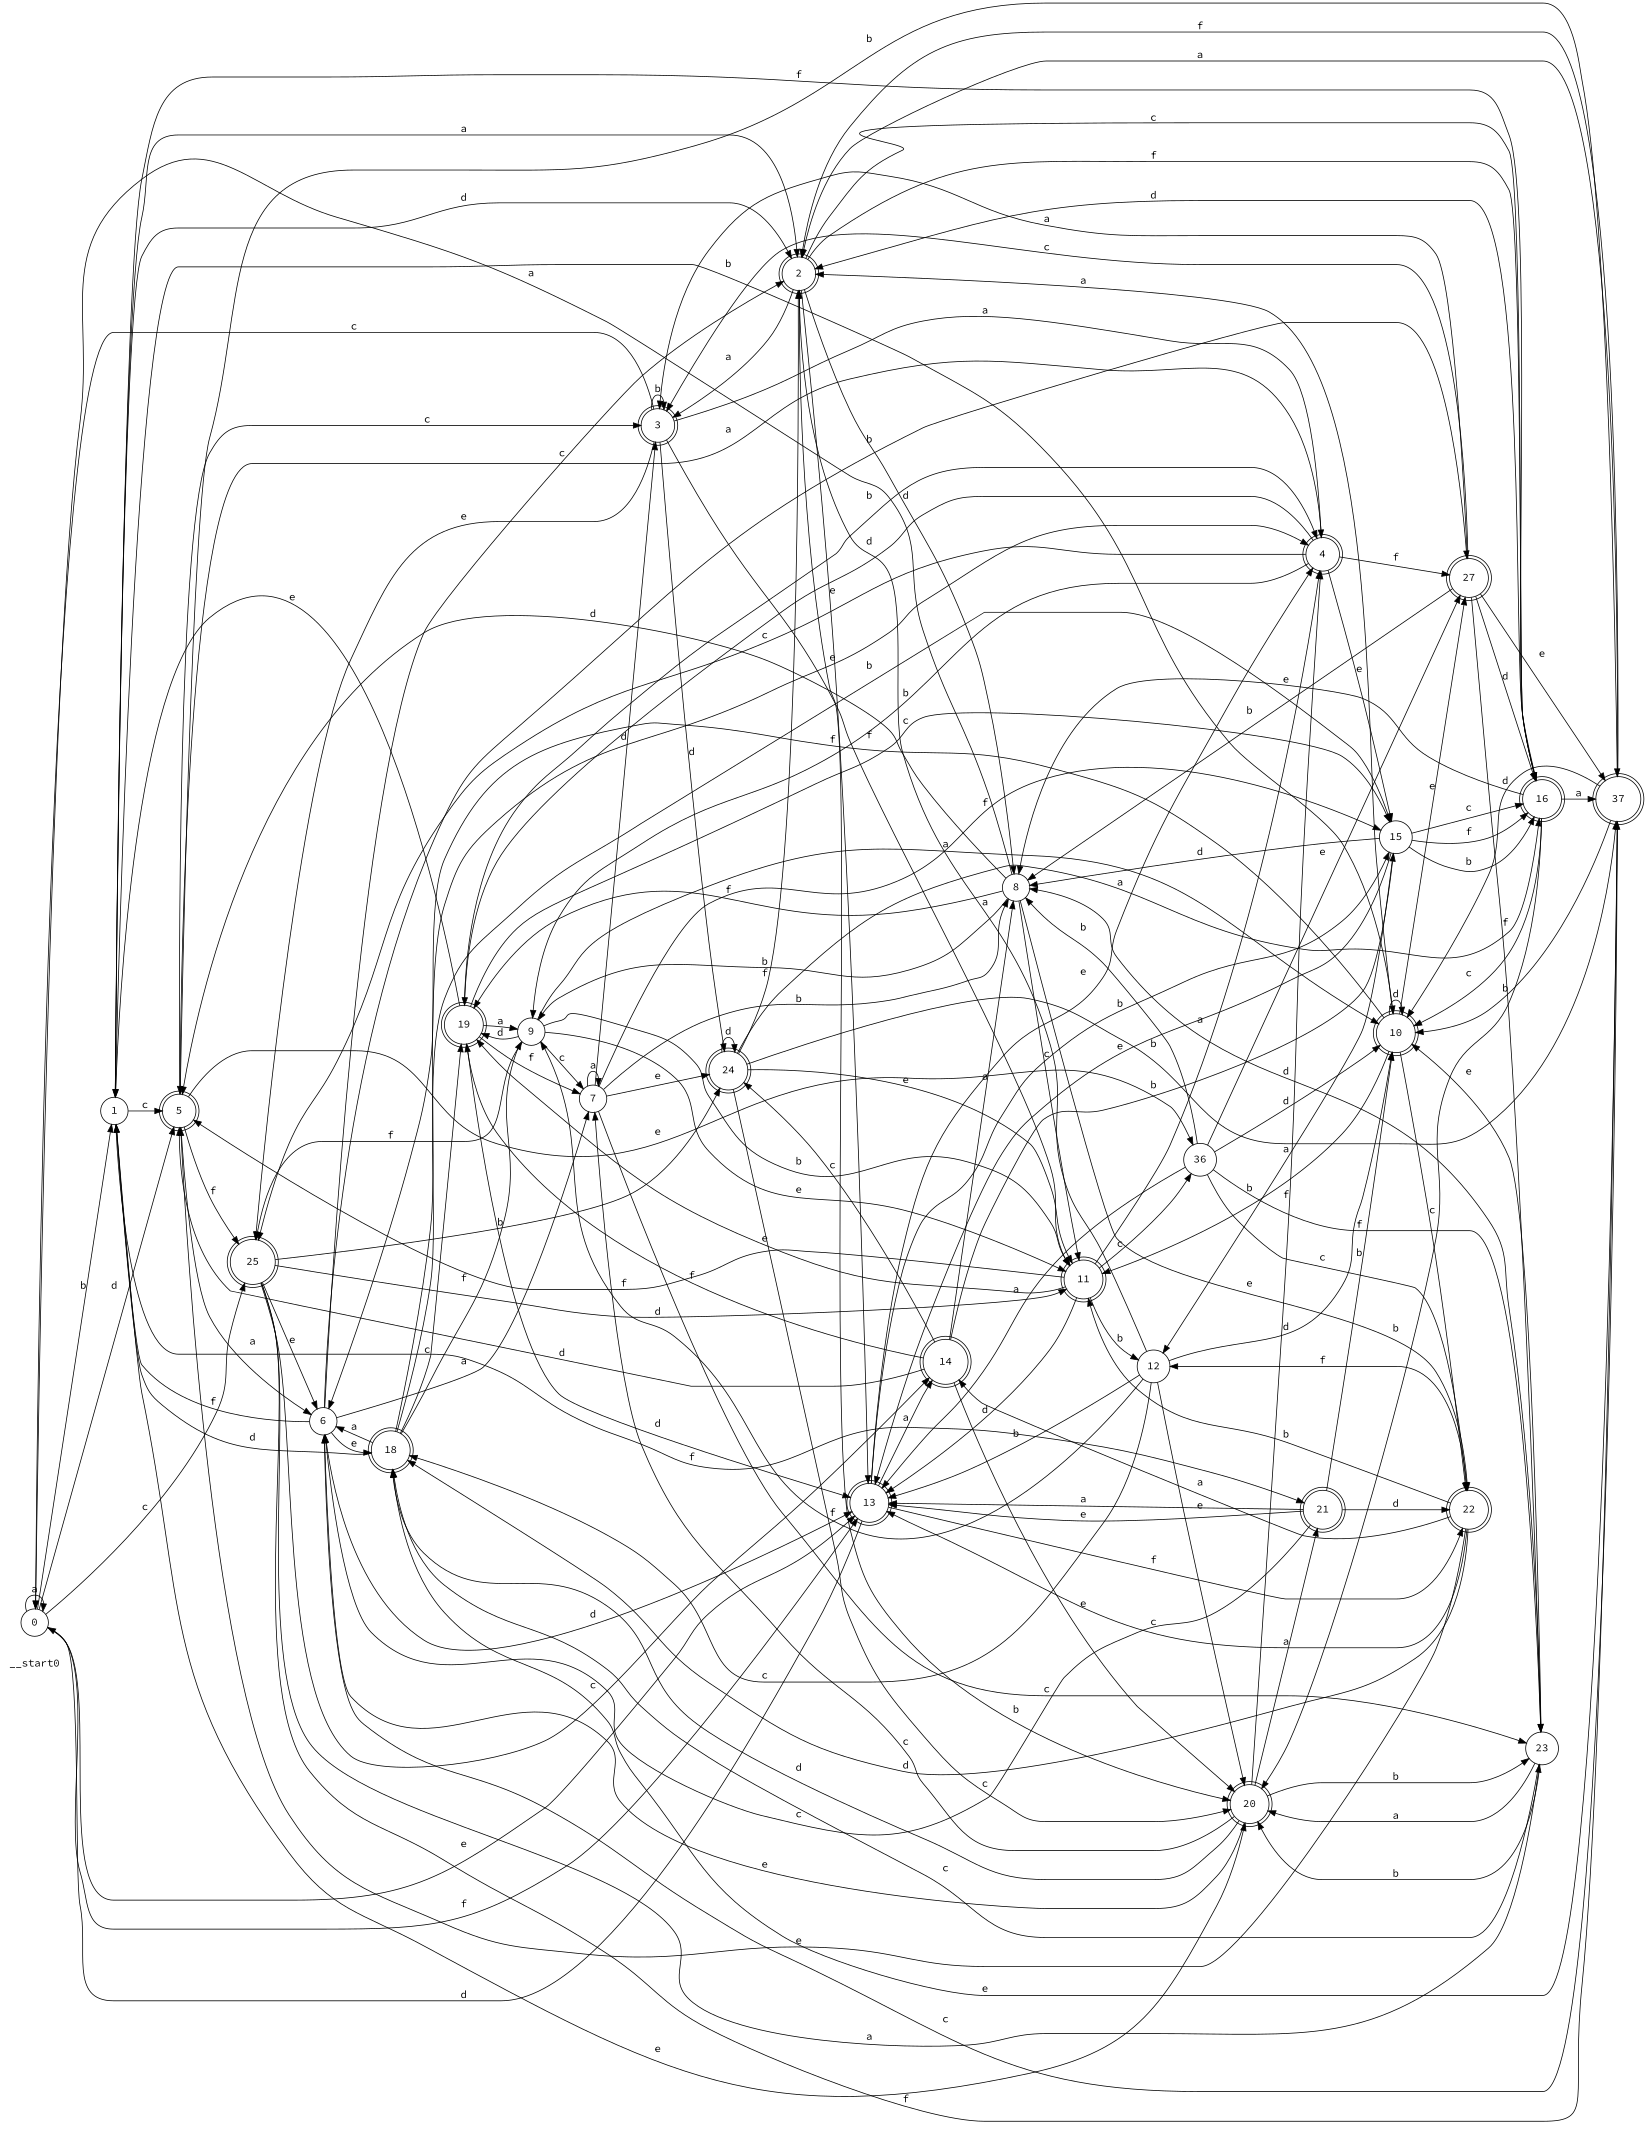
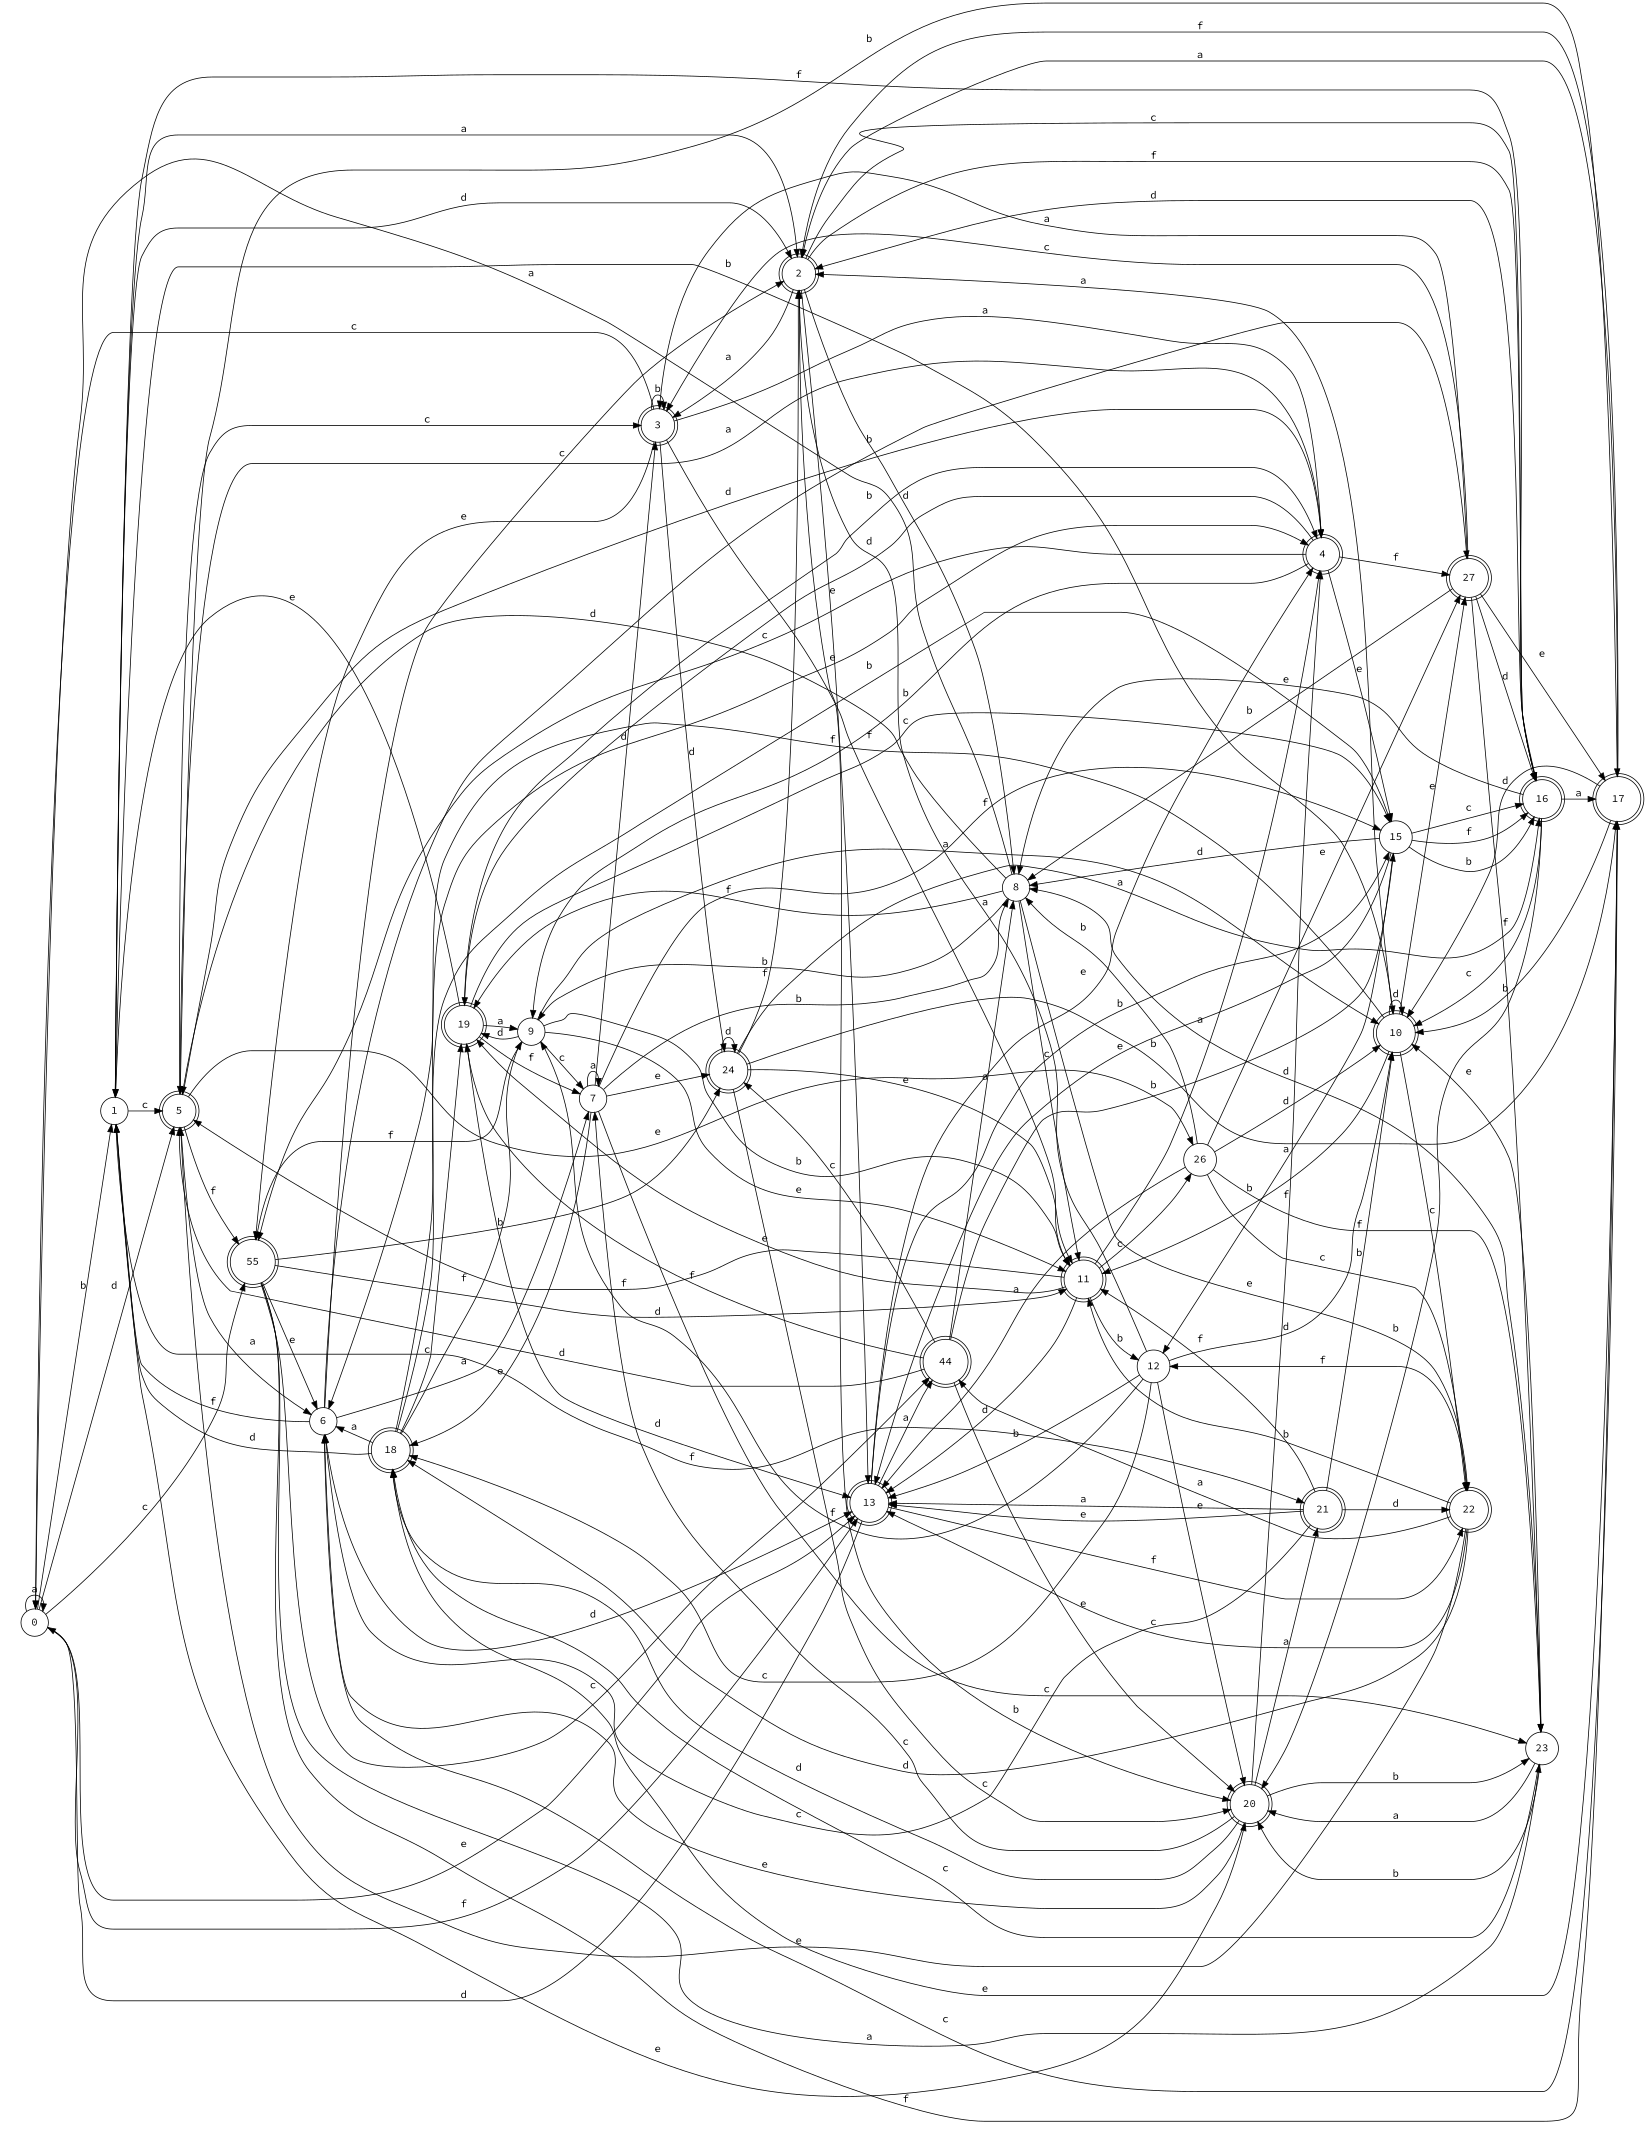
none -> (635, 537)
(1618, 799) -> (1618, 799)
(1200, 1160) -> (1200, 1160)
(253, 1262) -> (253, 1262)
(946, 1362) -> (946, 1362)
none -> (1225, 1379)
(345, 1446) -> (543, 1302)
(35, 1664) -> none
